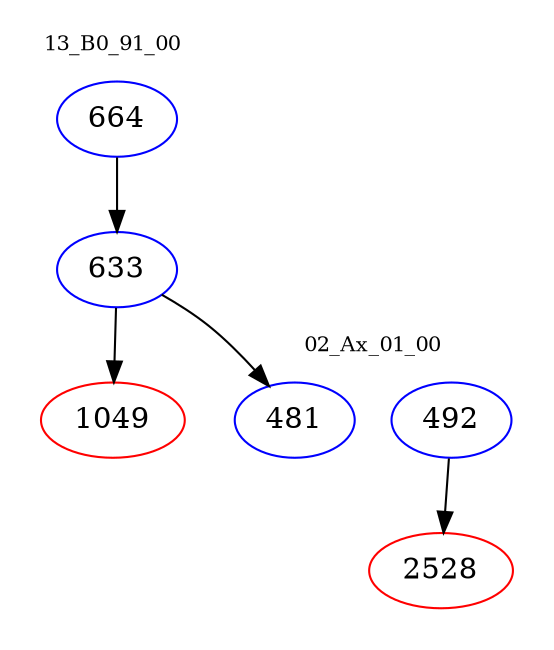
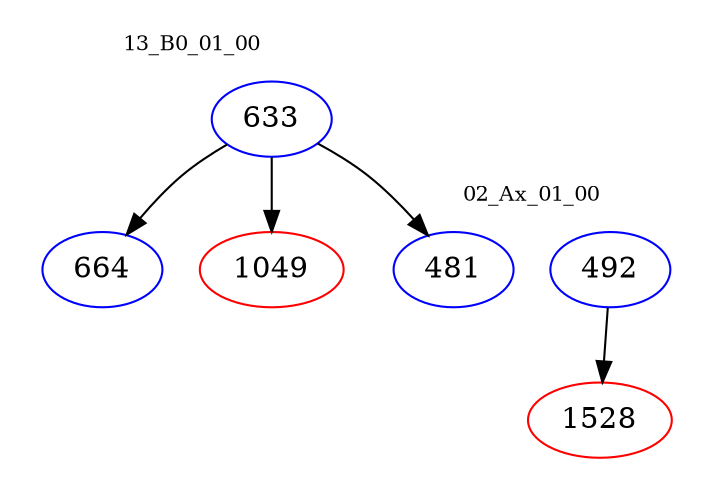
(113, 45) -> (192, 45)
(117, 184) -> (180, 177)
(441, 571) -> (600, 420)
